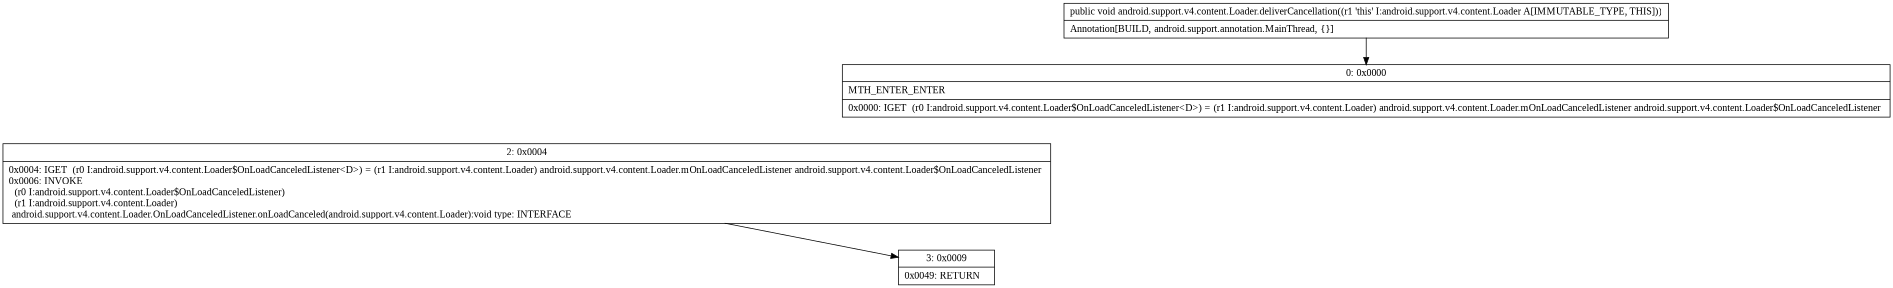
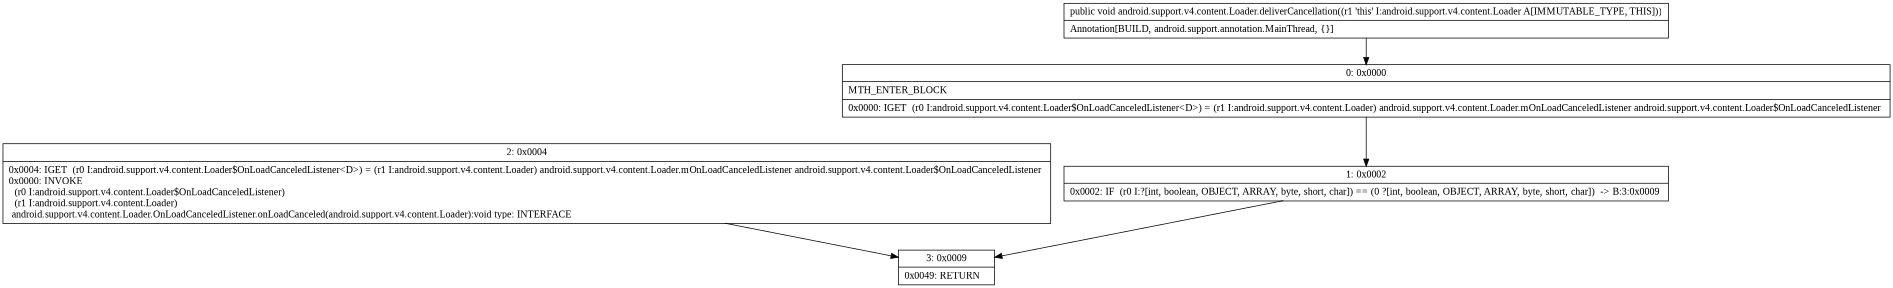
(897, 90) -> (898, 90)
(49, 181) -> (49, 181)
none -> (1366, 184)
